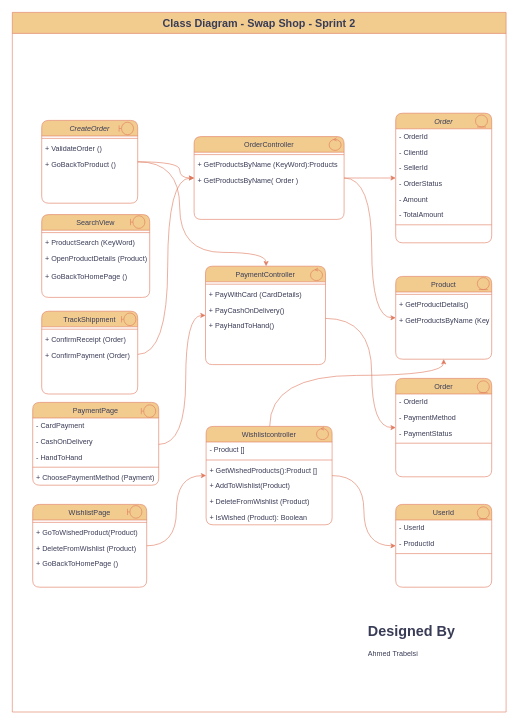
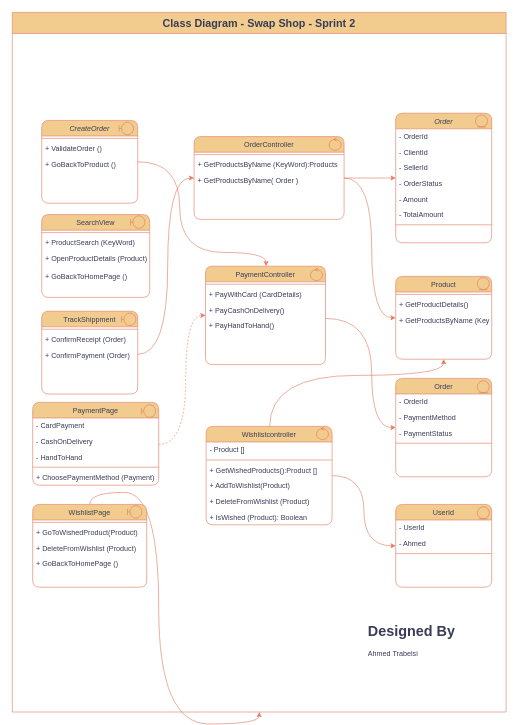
(169, 164) -> none
(186, 383) -> (186, 383)
(176, 512) -> (168, 685)
(420, 544) -> (412, 544)
